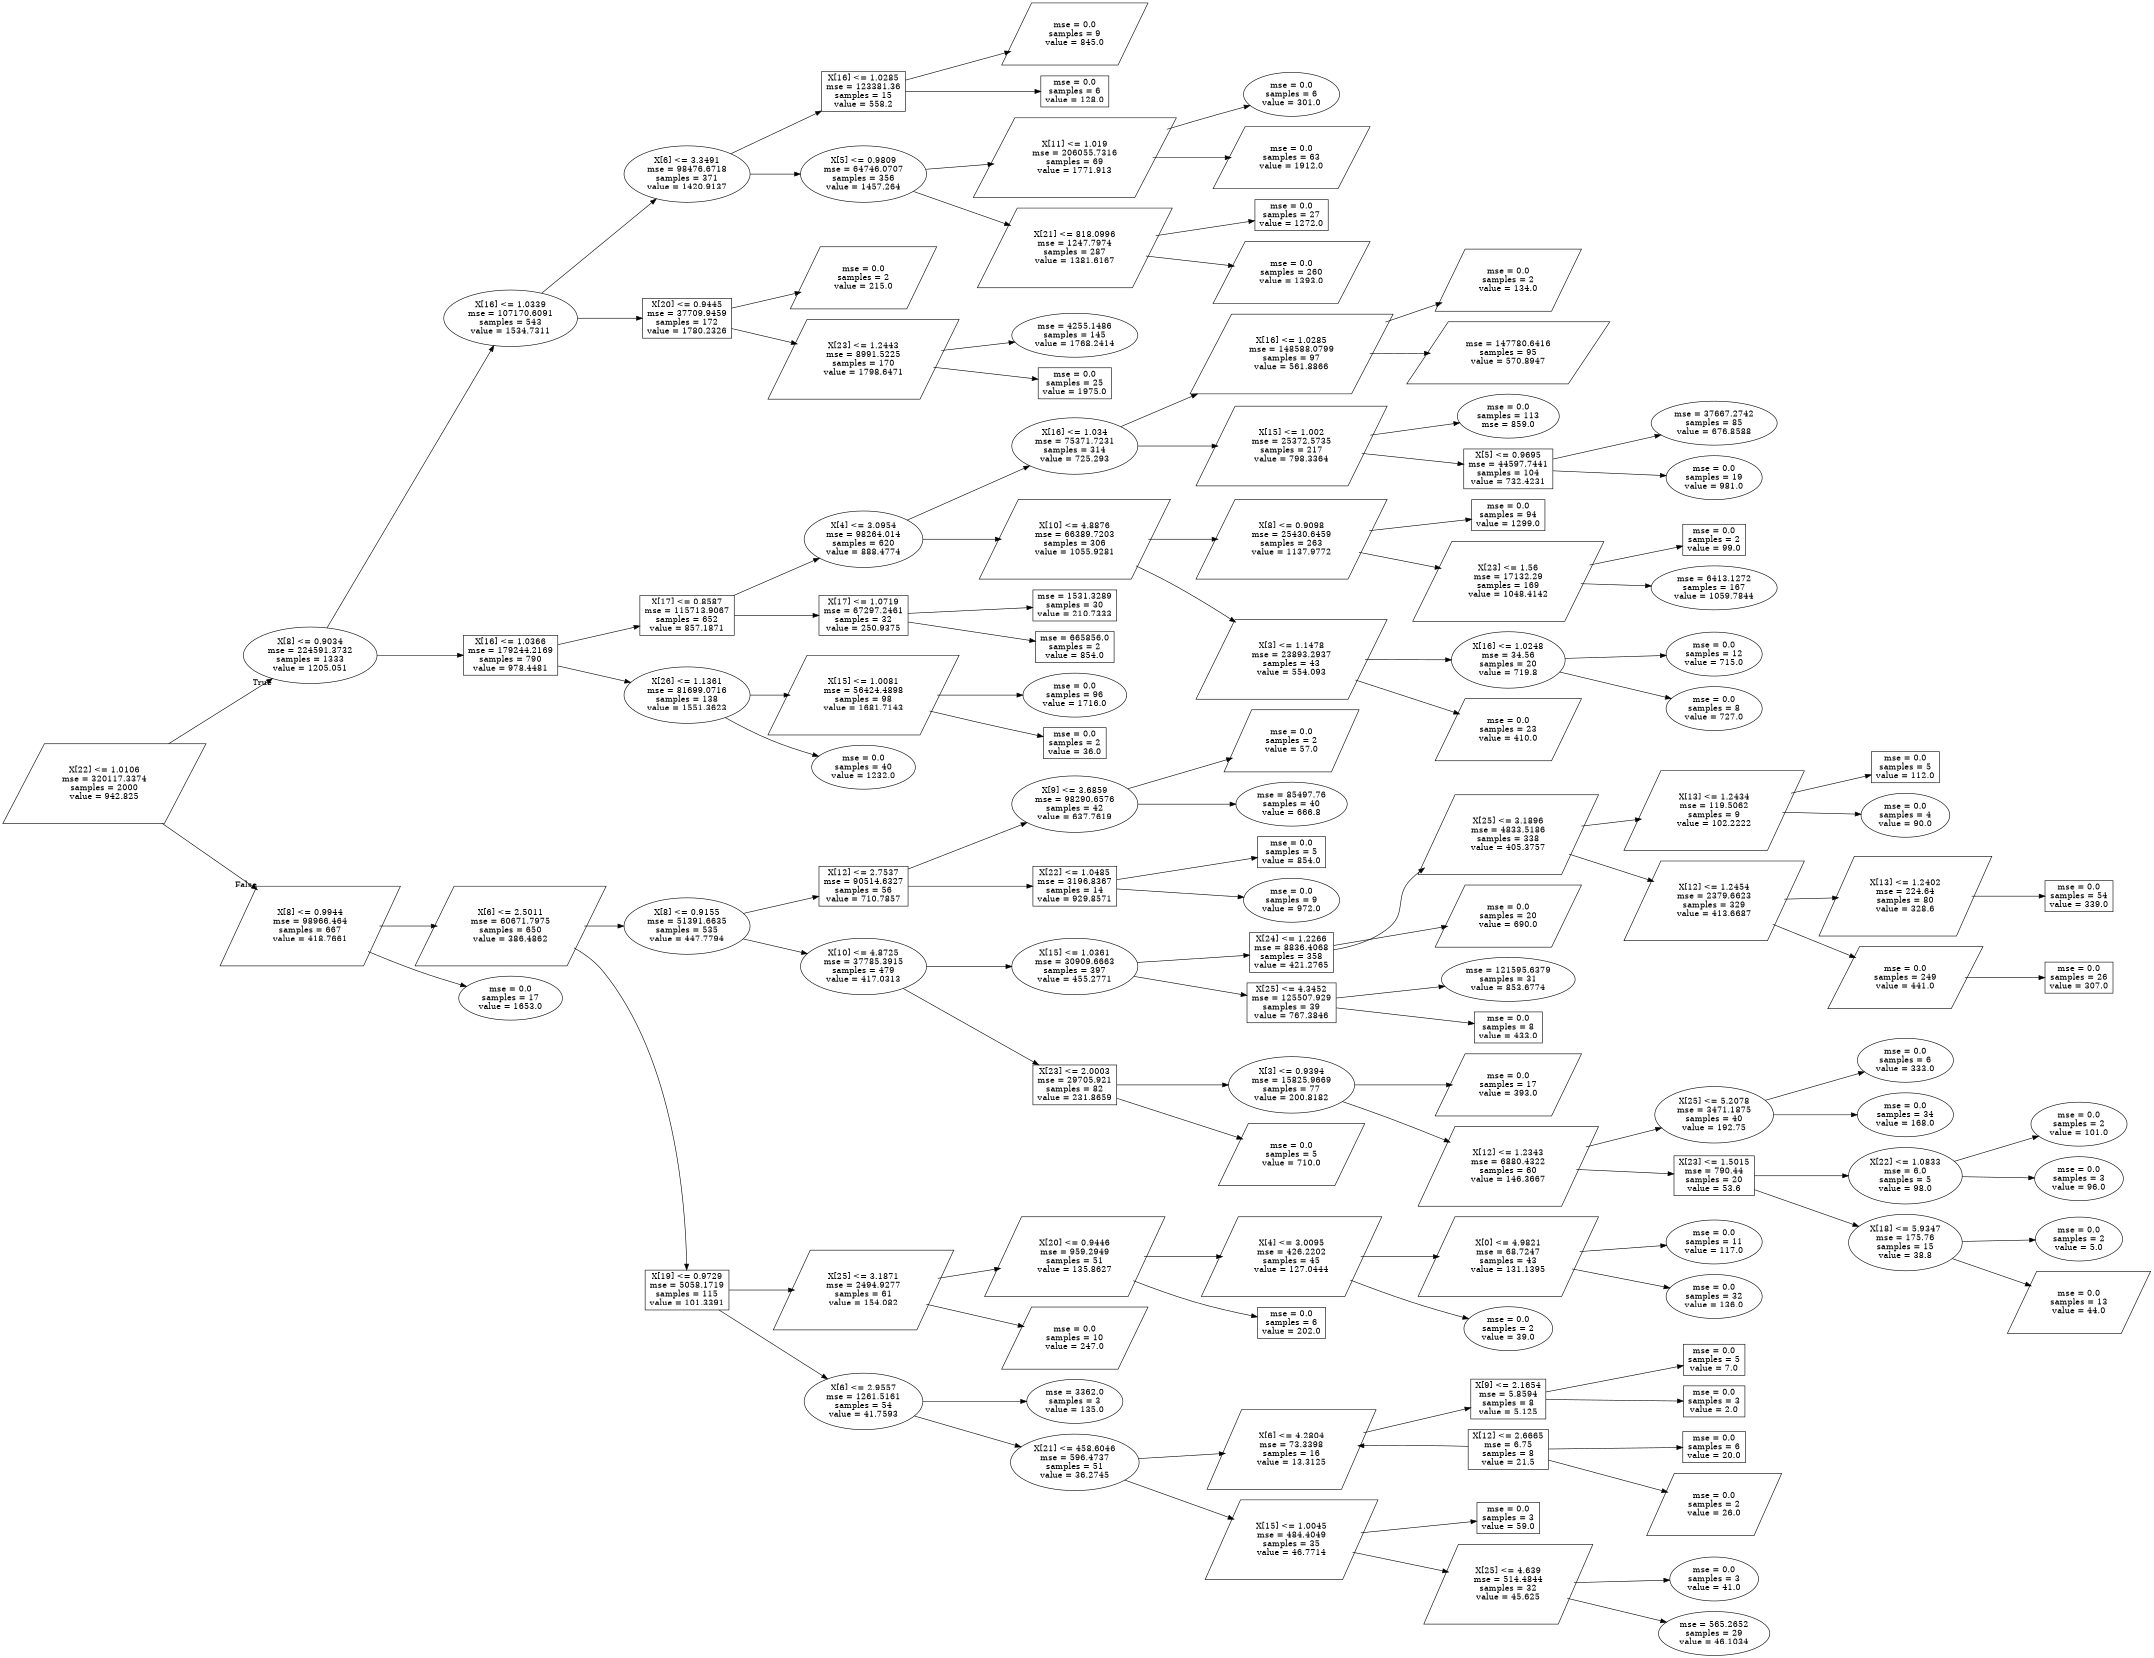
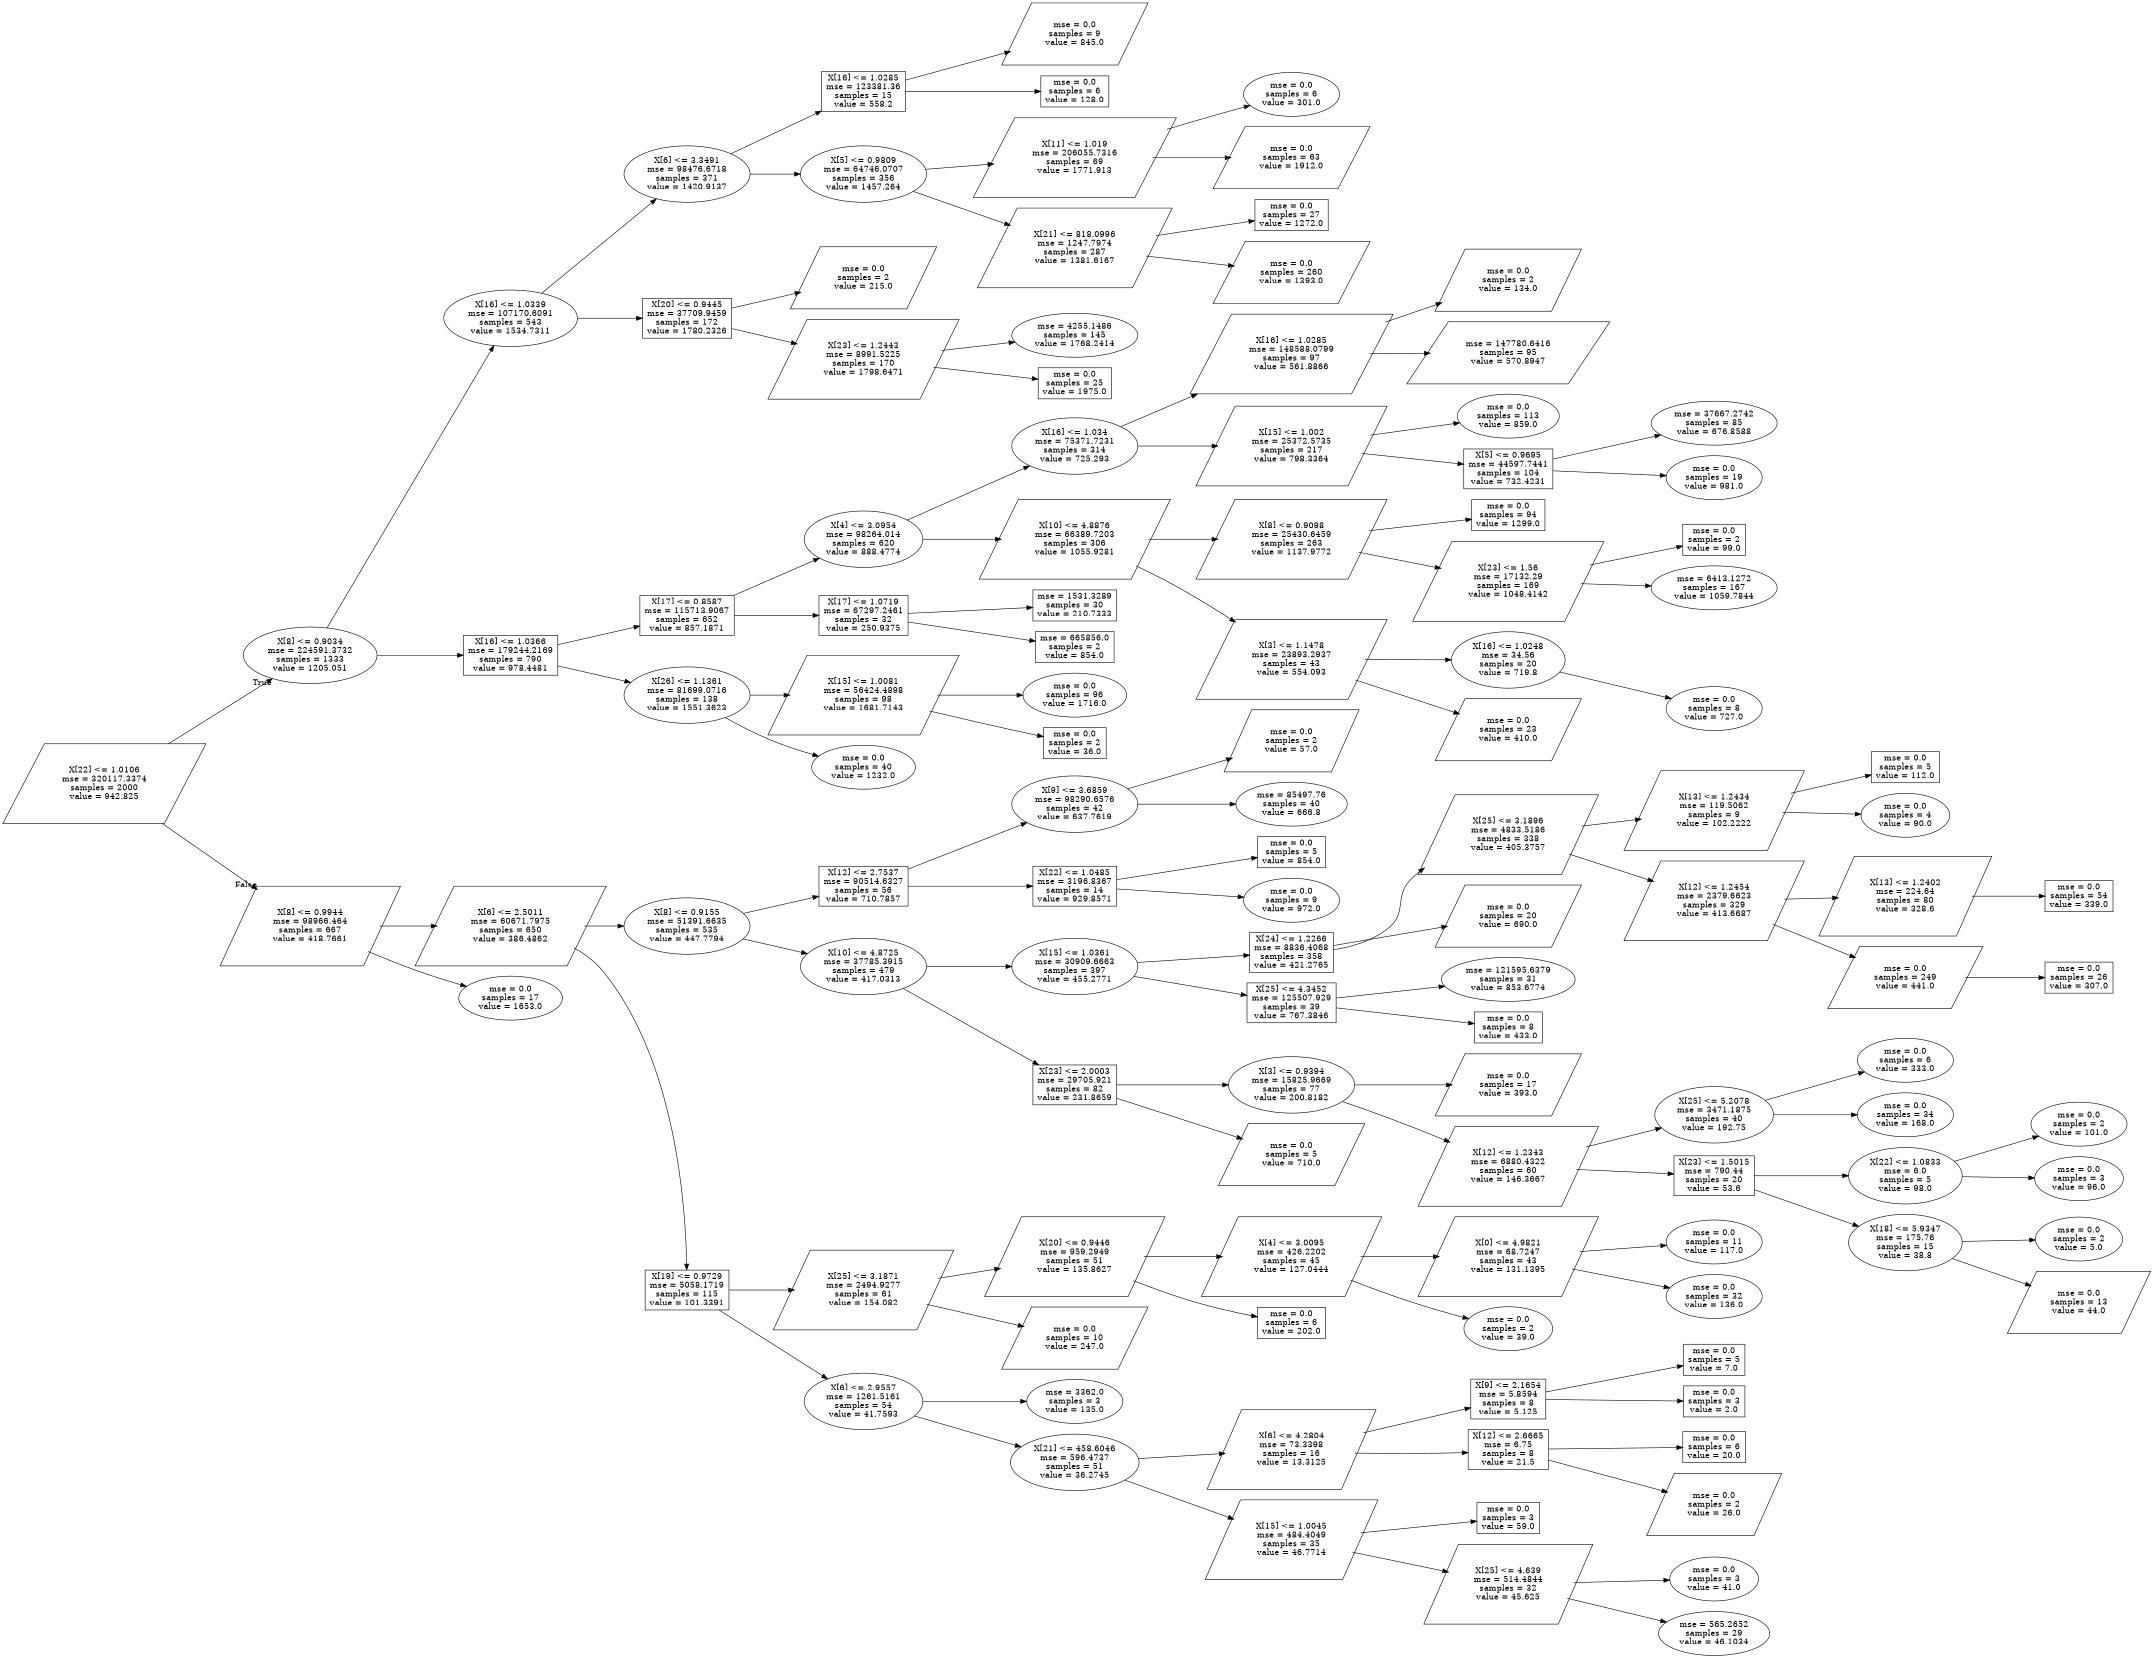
(1508, 416) -> (1508, 416)
(1714, 654) -> none
(1416, 1446) -> (1408, 1453)
